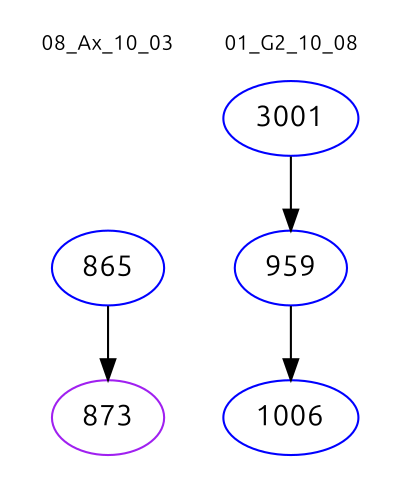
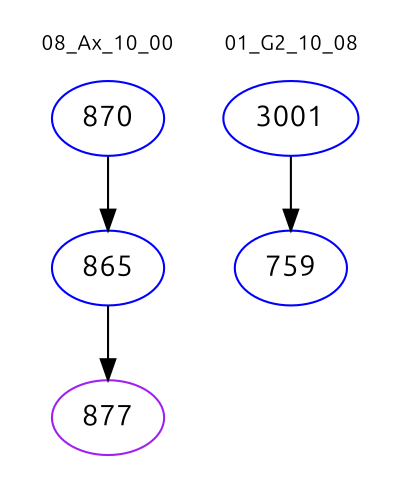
(108, 45) -> (108, 45)
none -> (108, 118)
(291, 268) -> (291, 268)
(108, 418) -> (108, 418)
(291, 418) -> none
